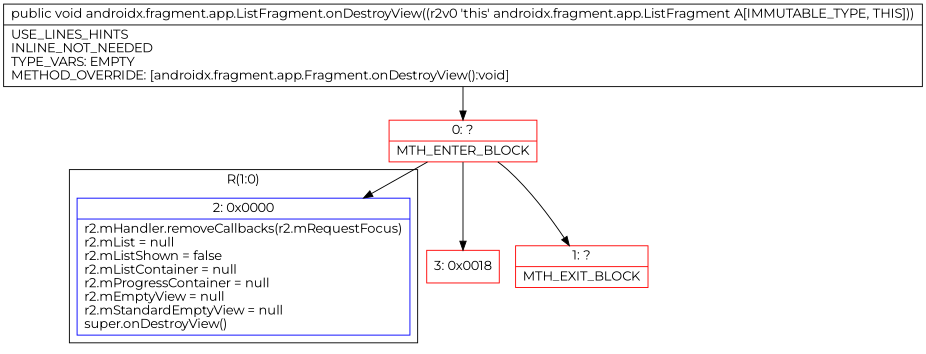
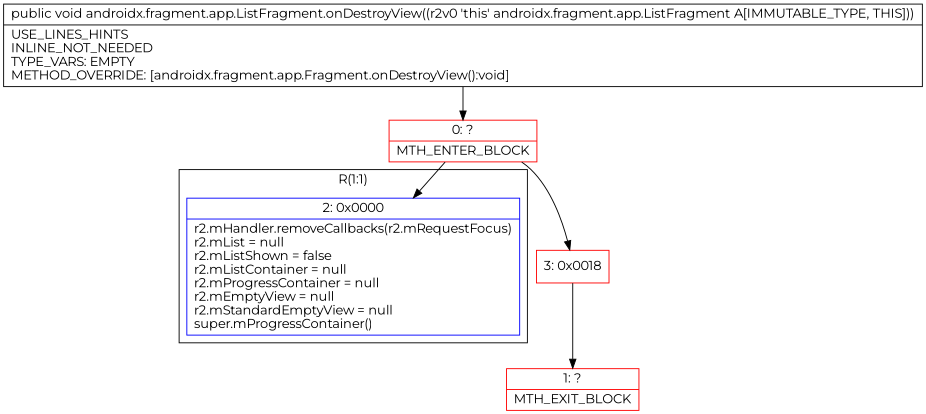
(244, 180) -> (353, 180)
(534, 197) -> (573, 321)
(156, 324) -> (283, 324)
